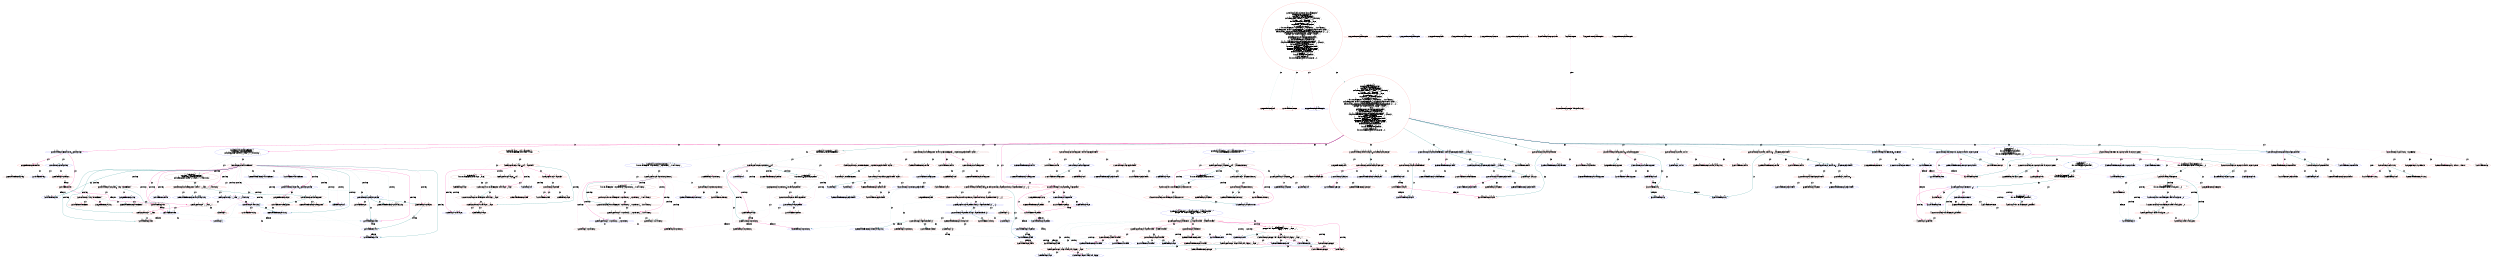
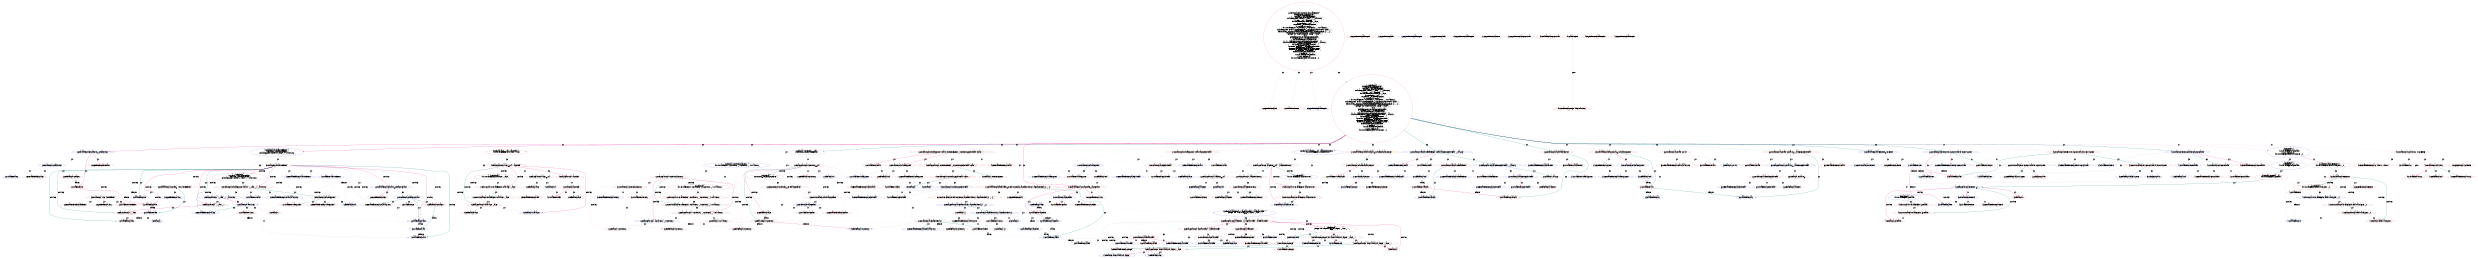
(1339, 165) -> none
(324, 183) -> (344, 183)
none -> (822, 209)
